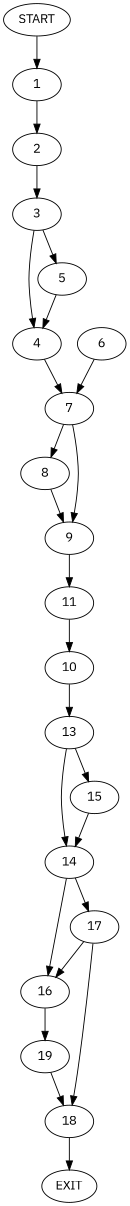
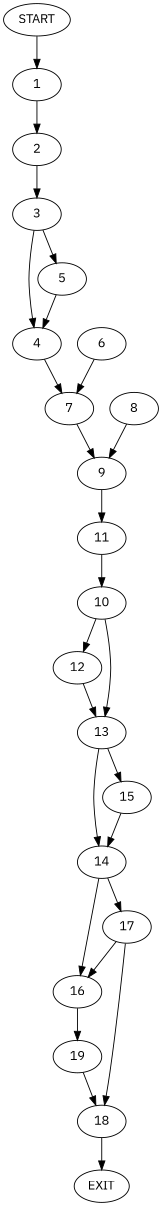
(59, 437) -> none
none -> (77, 668)
